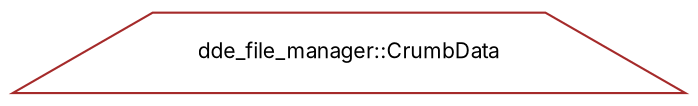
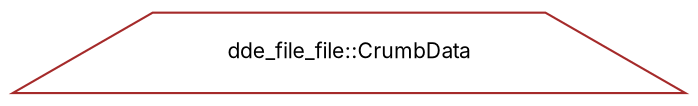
(349, 53) -> (349, 53)
